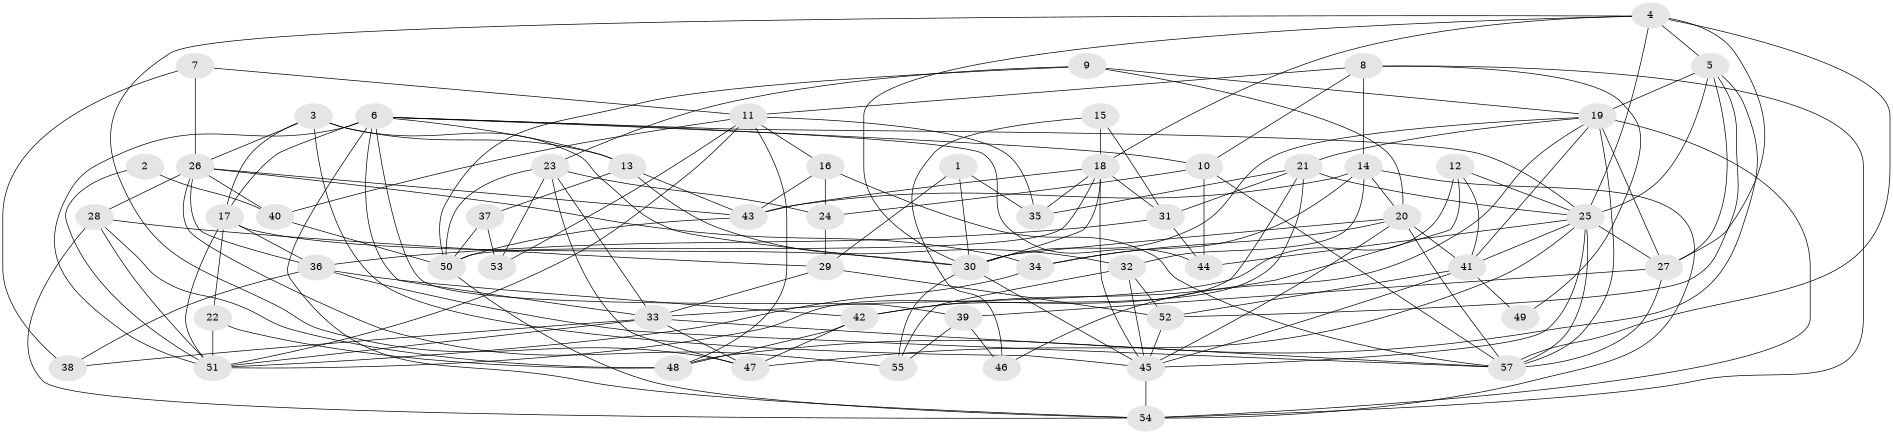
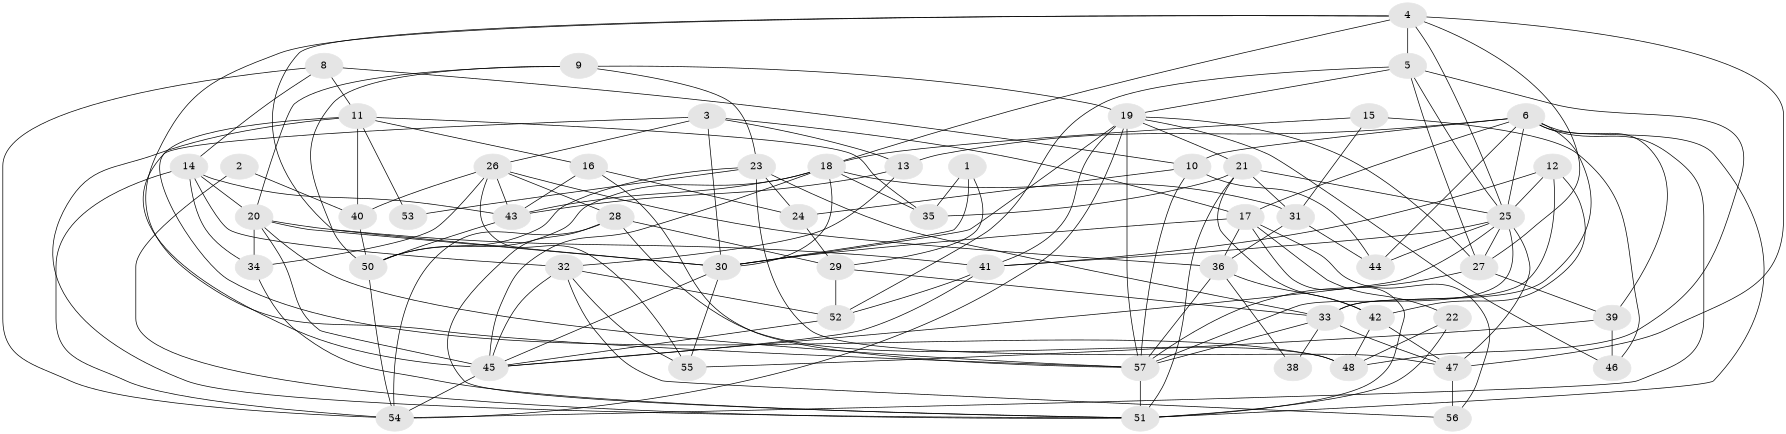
(195, 66) -> none
(485, 217) -> none
(1520, 318) -> none
(423, 344) -> (1140, 393)
none -> (1452, 419)
